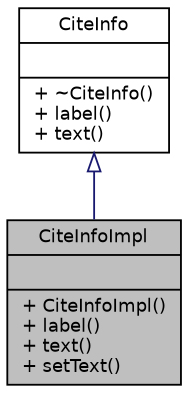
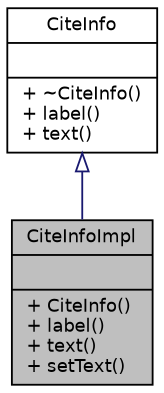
(94, 306) -> (80, 306)
